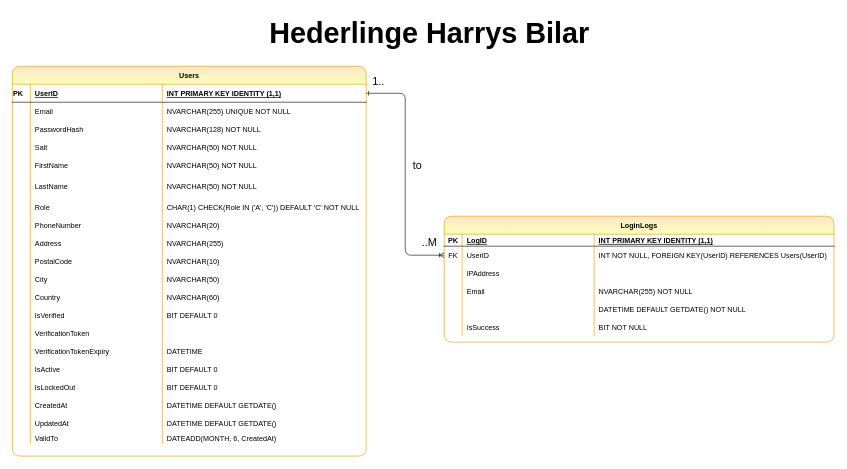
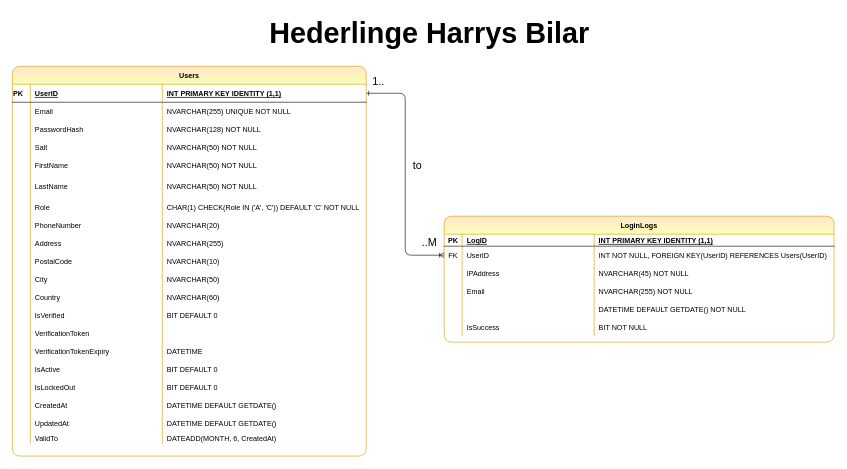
none -> (714, 273)
